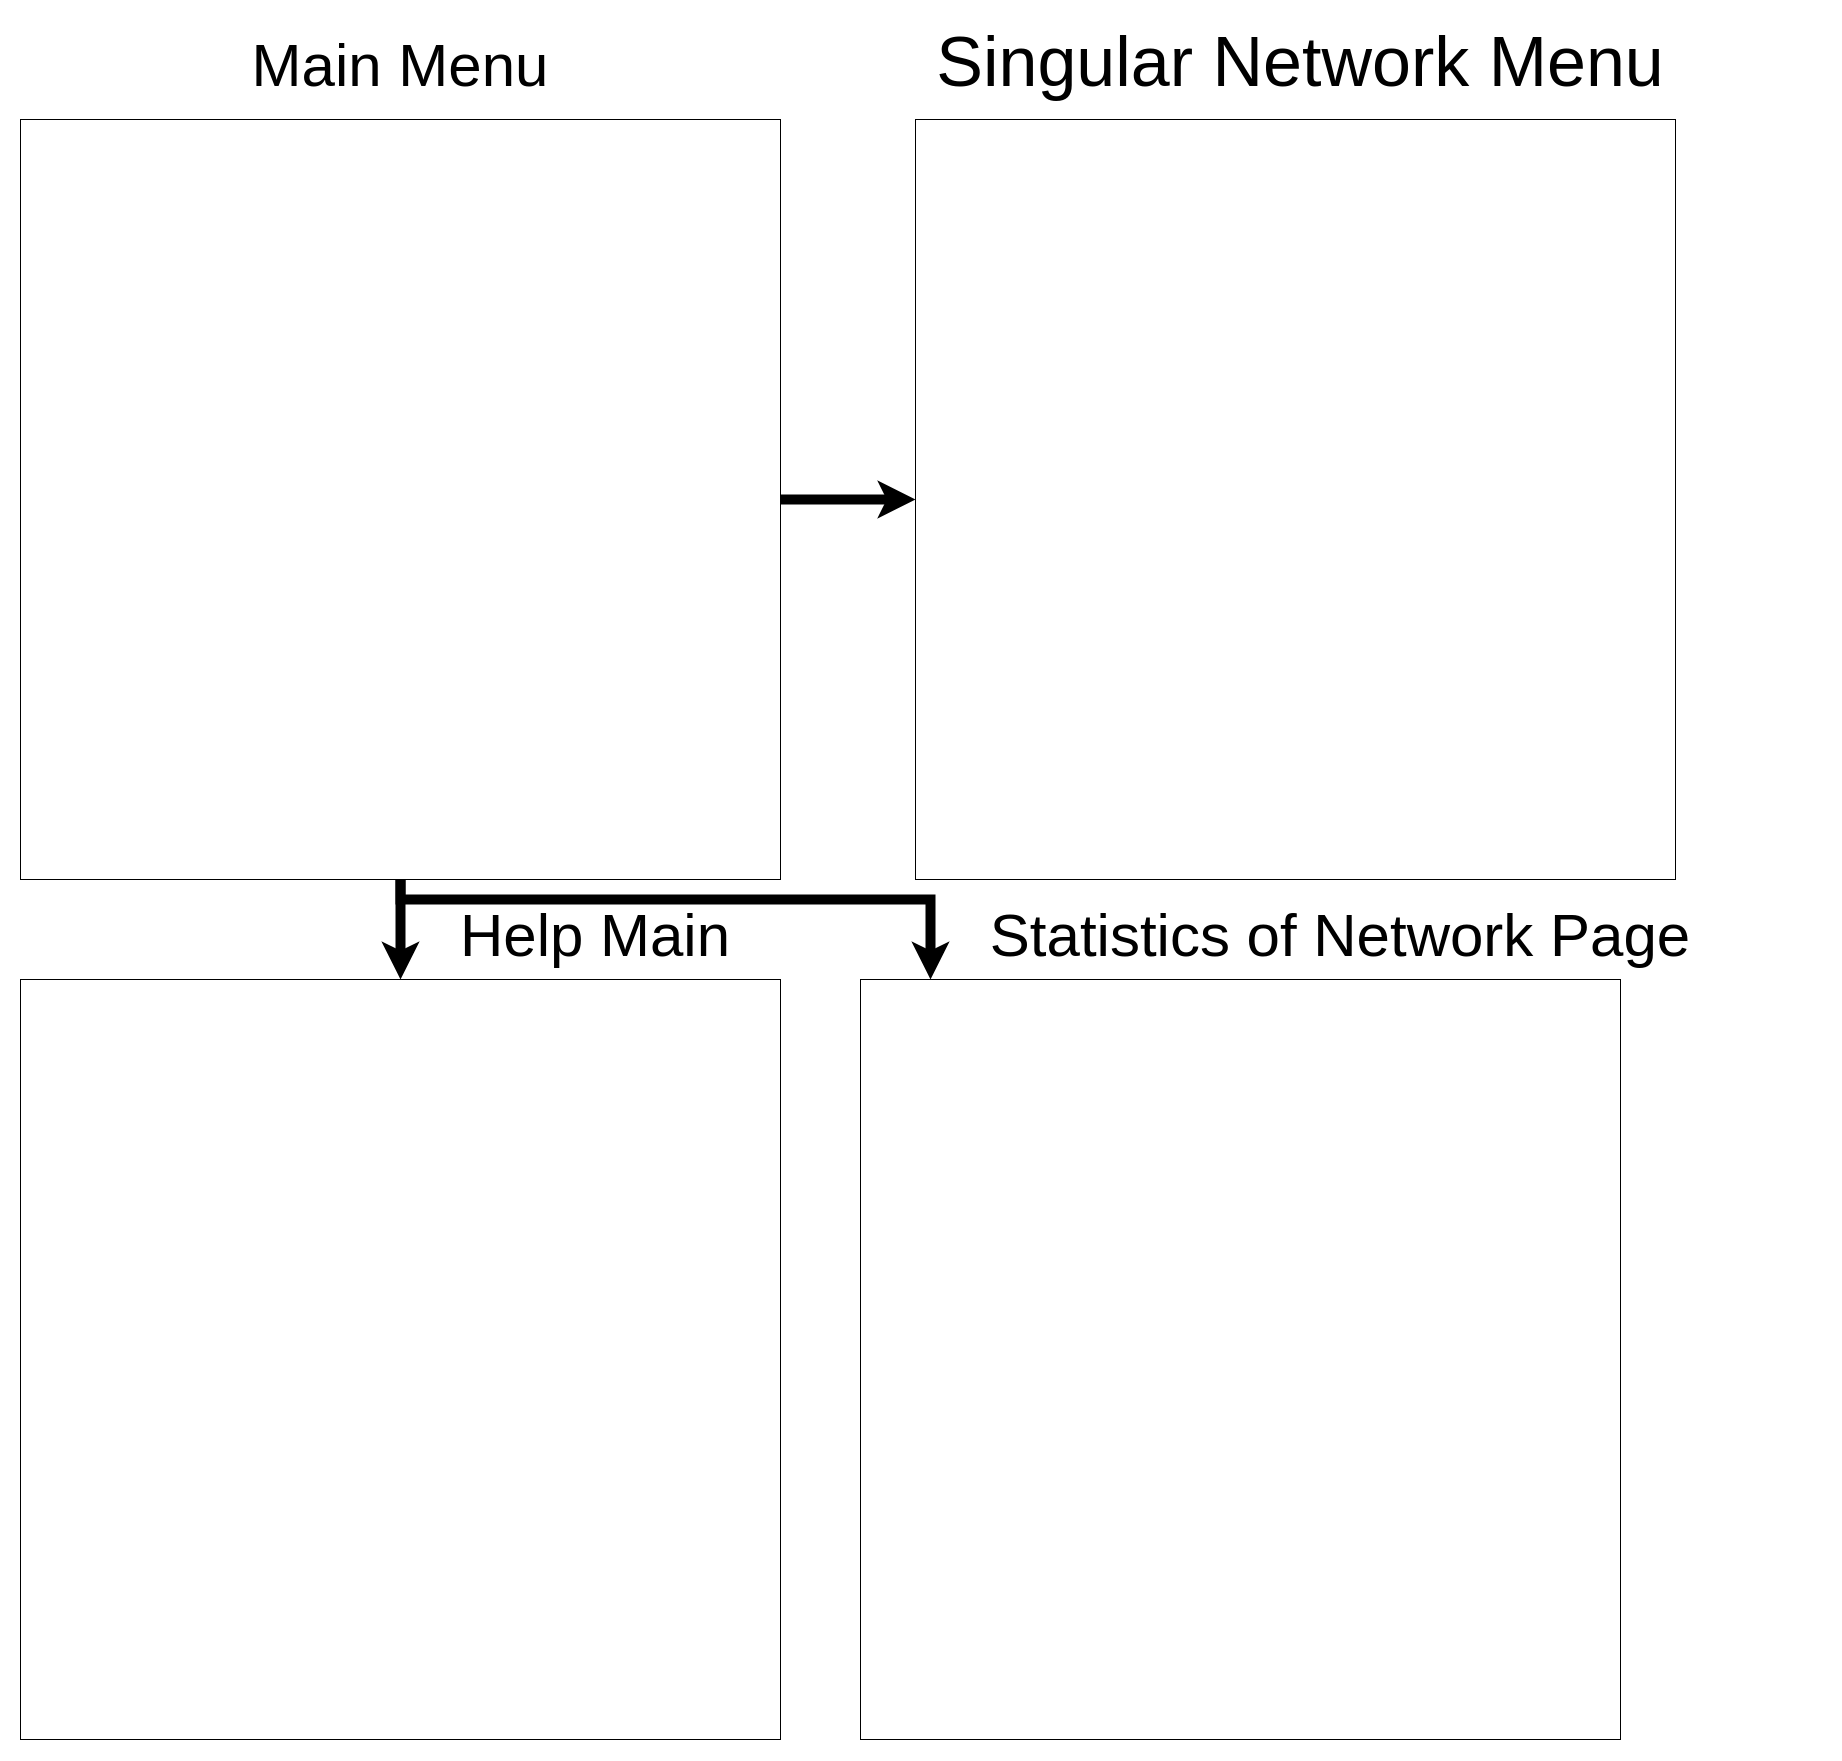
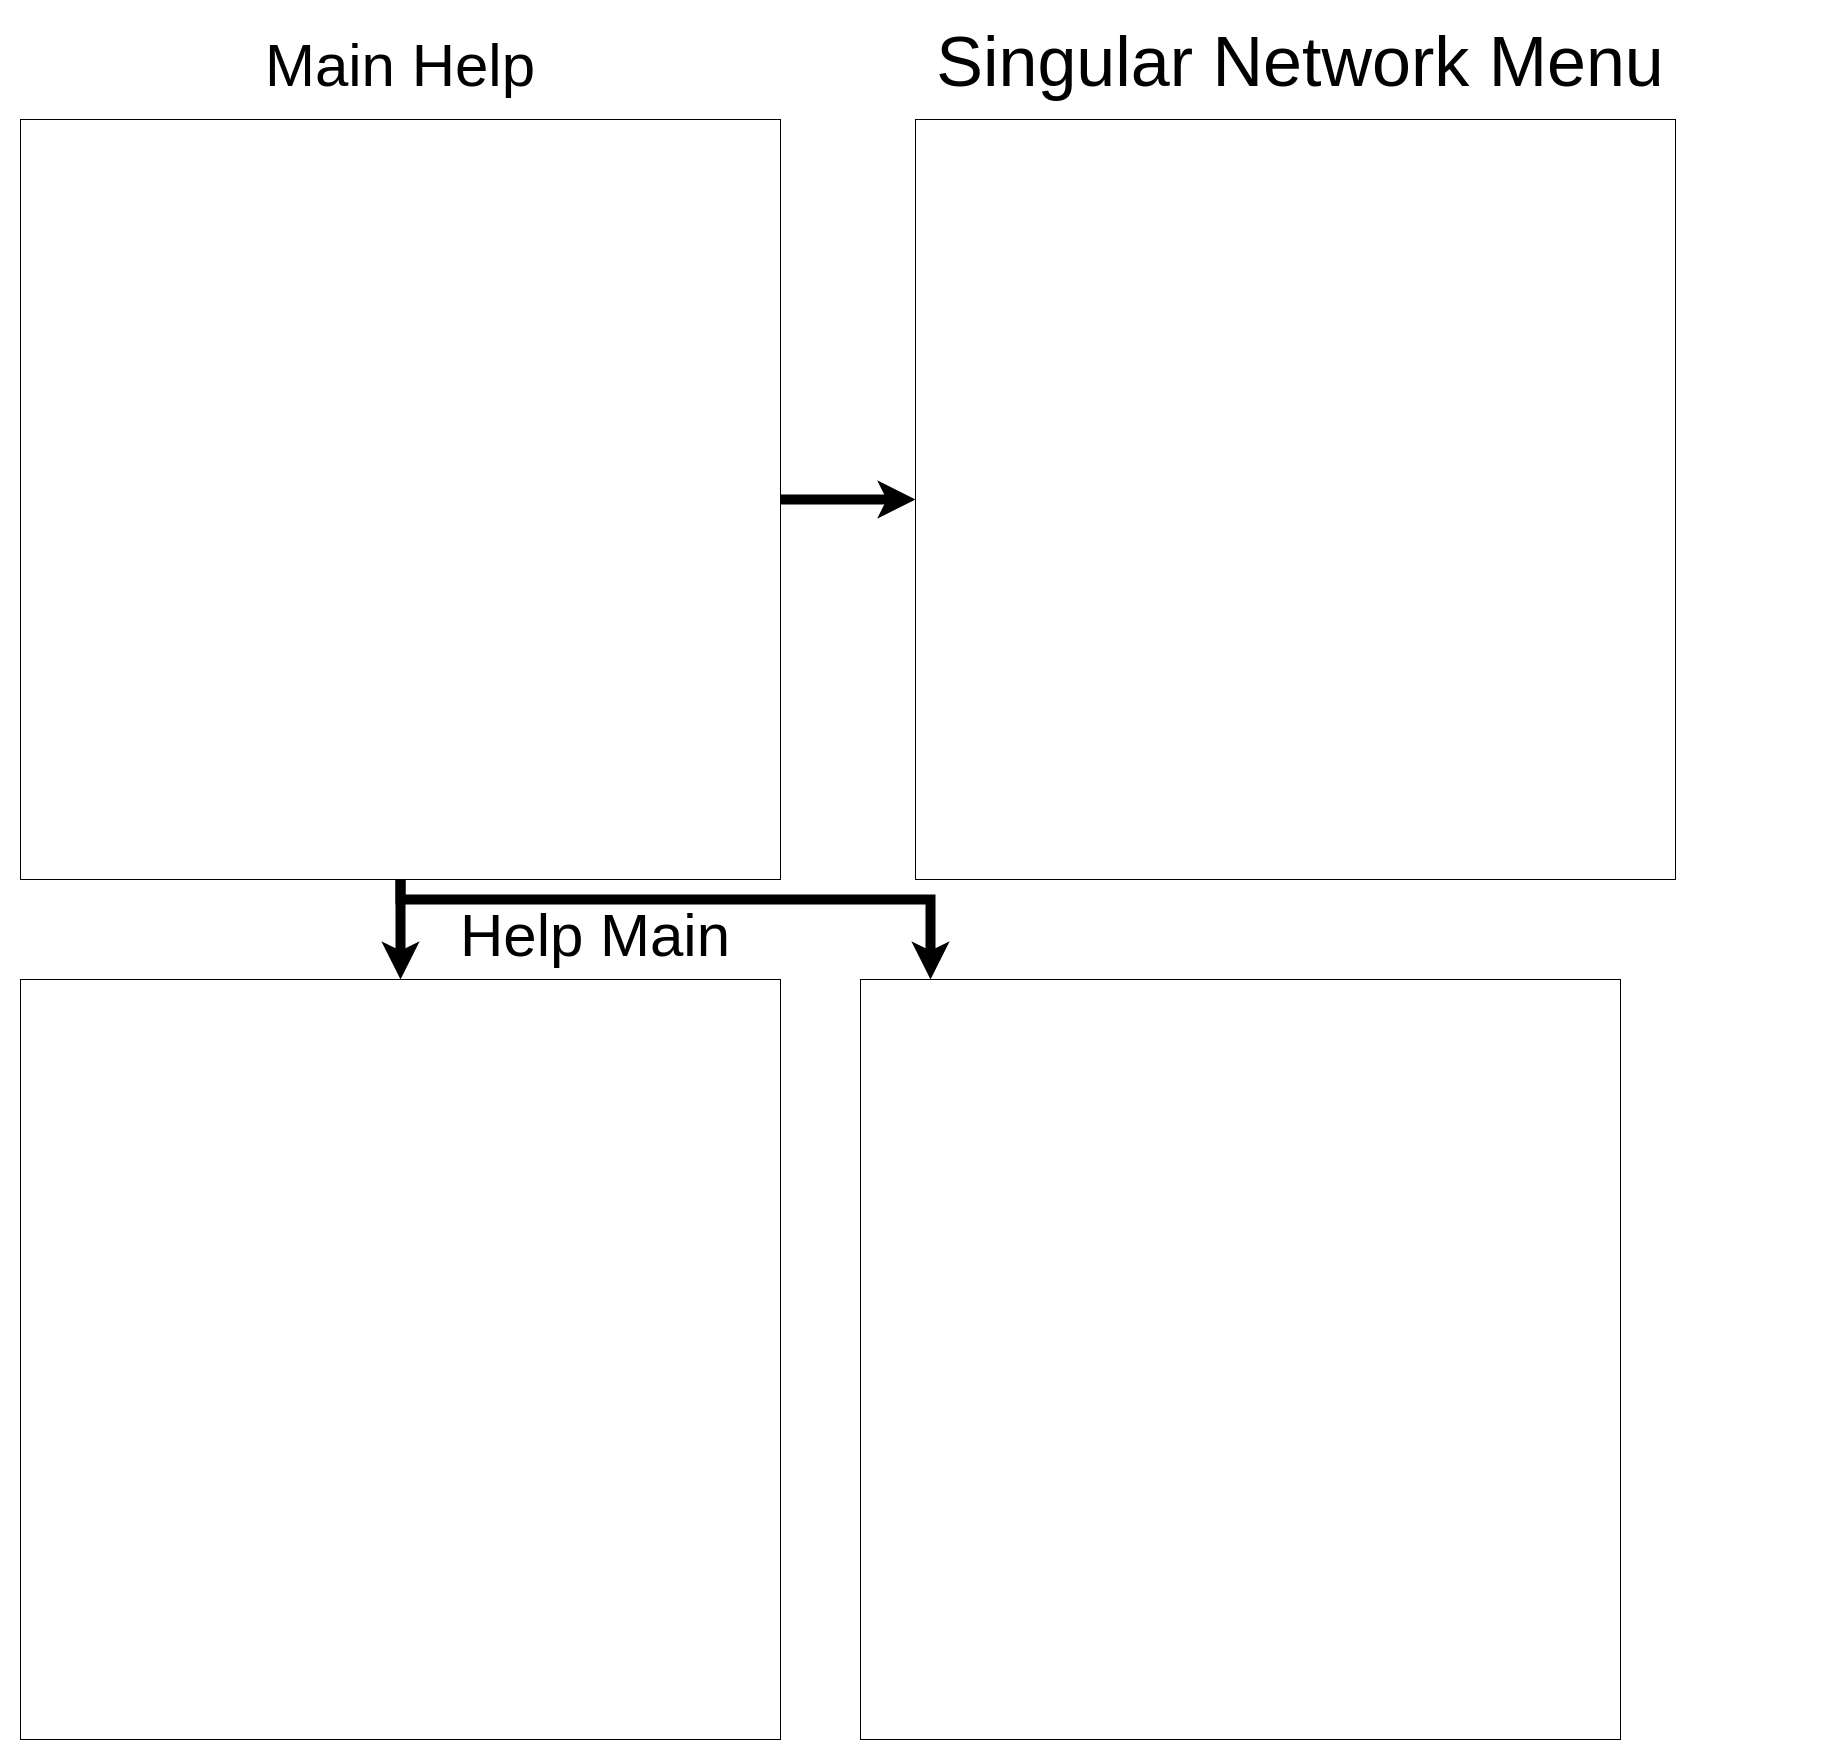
(401, 55) -> (401, 55)
(1341, 925) -> none
